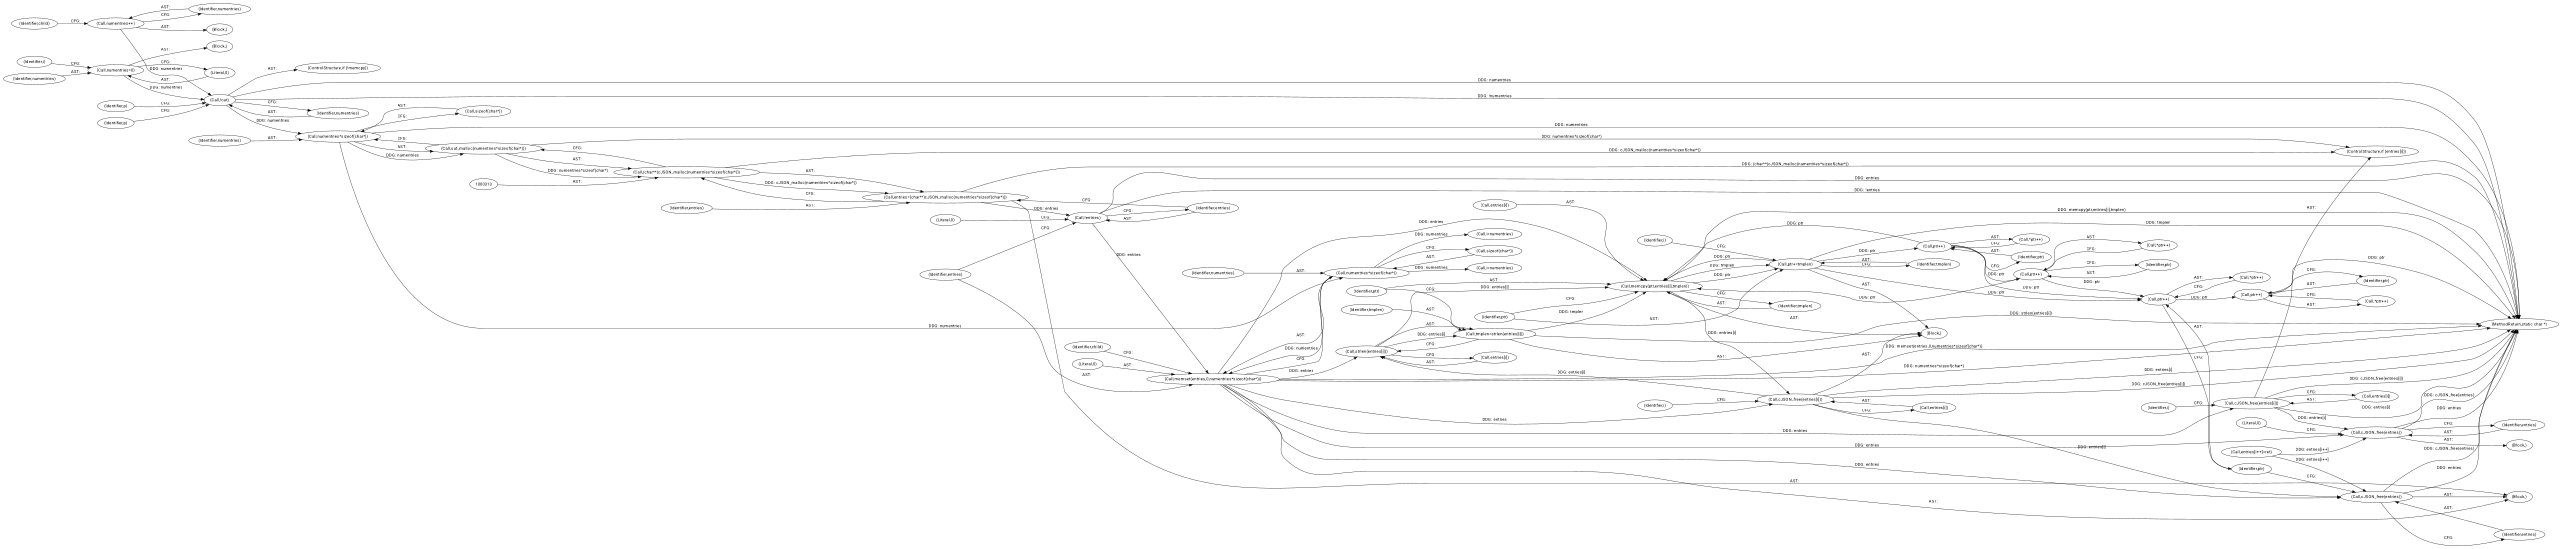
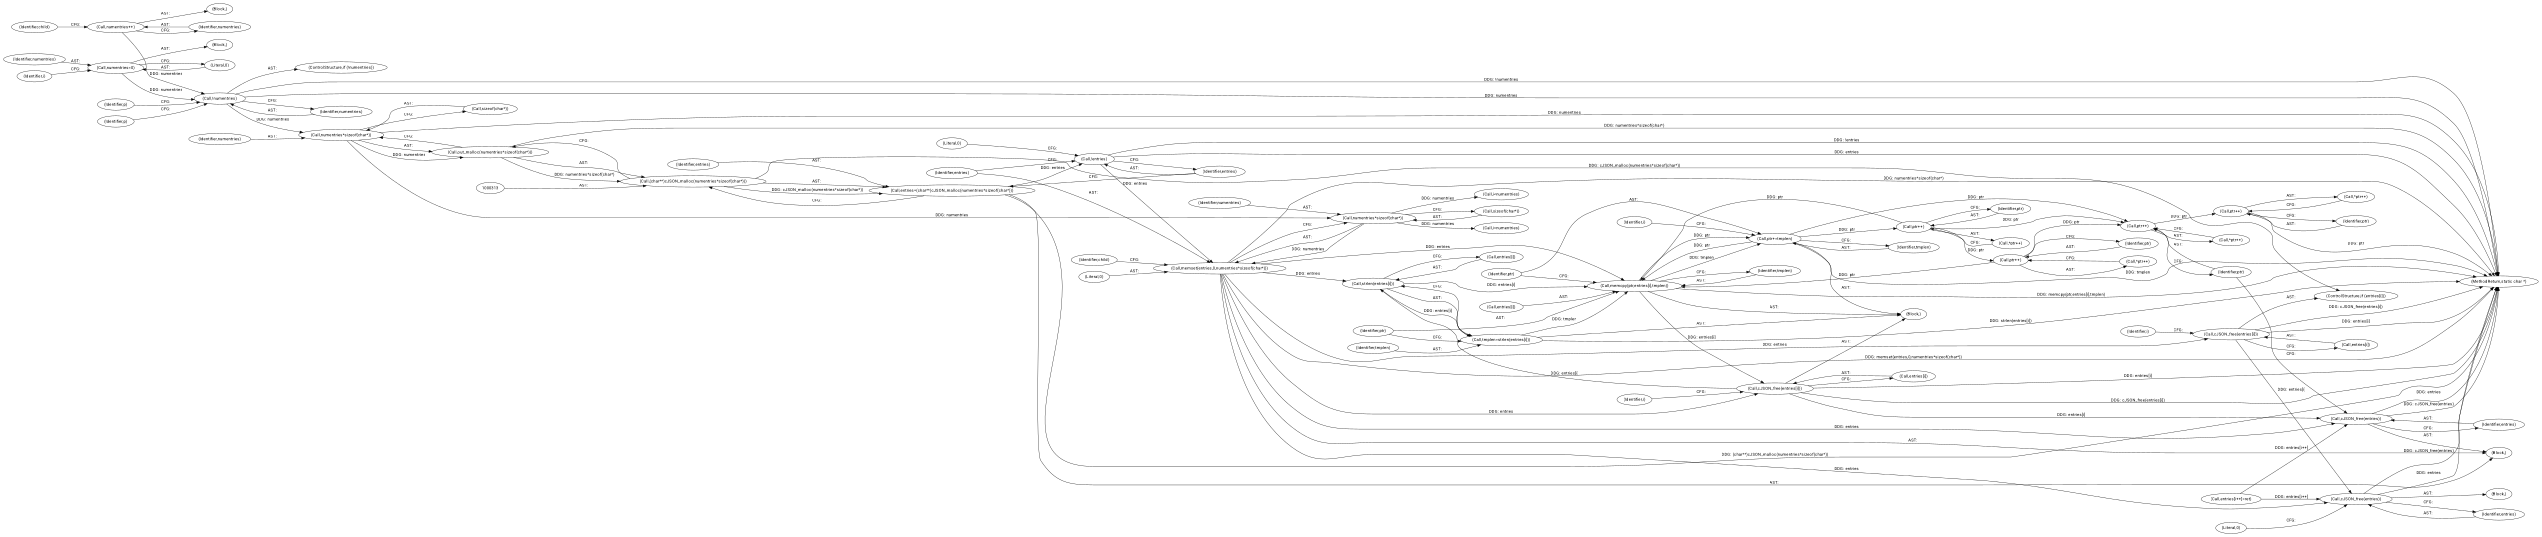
(338, 68) -> (341, 67)
(220, 100) -> (220, 99)
(1438, 139) -> (1547, 128)
